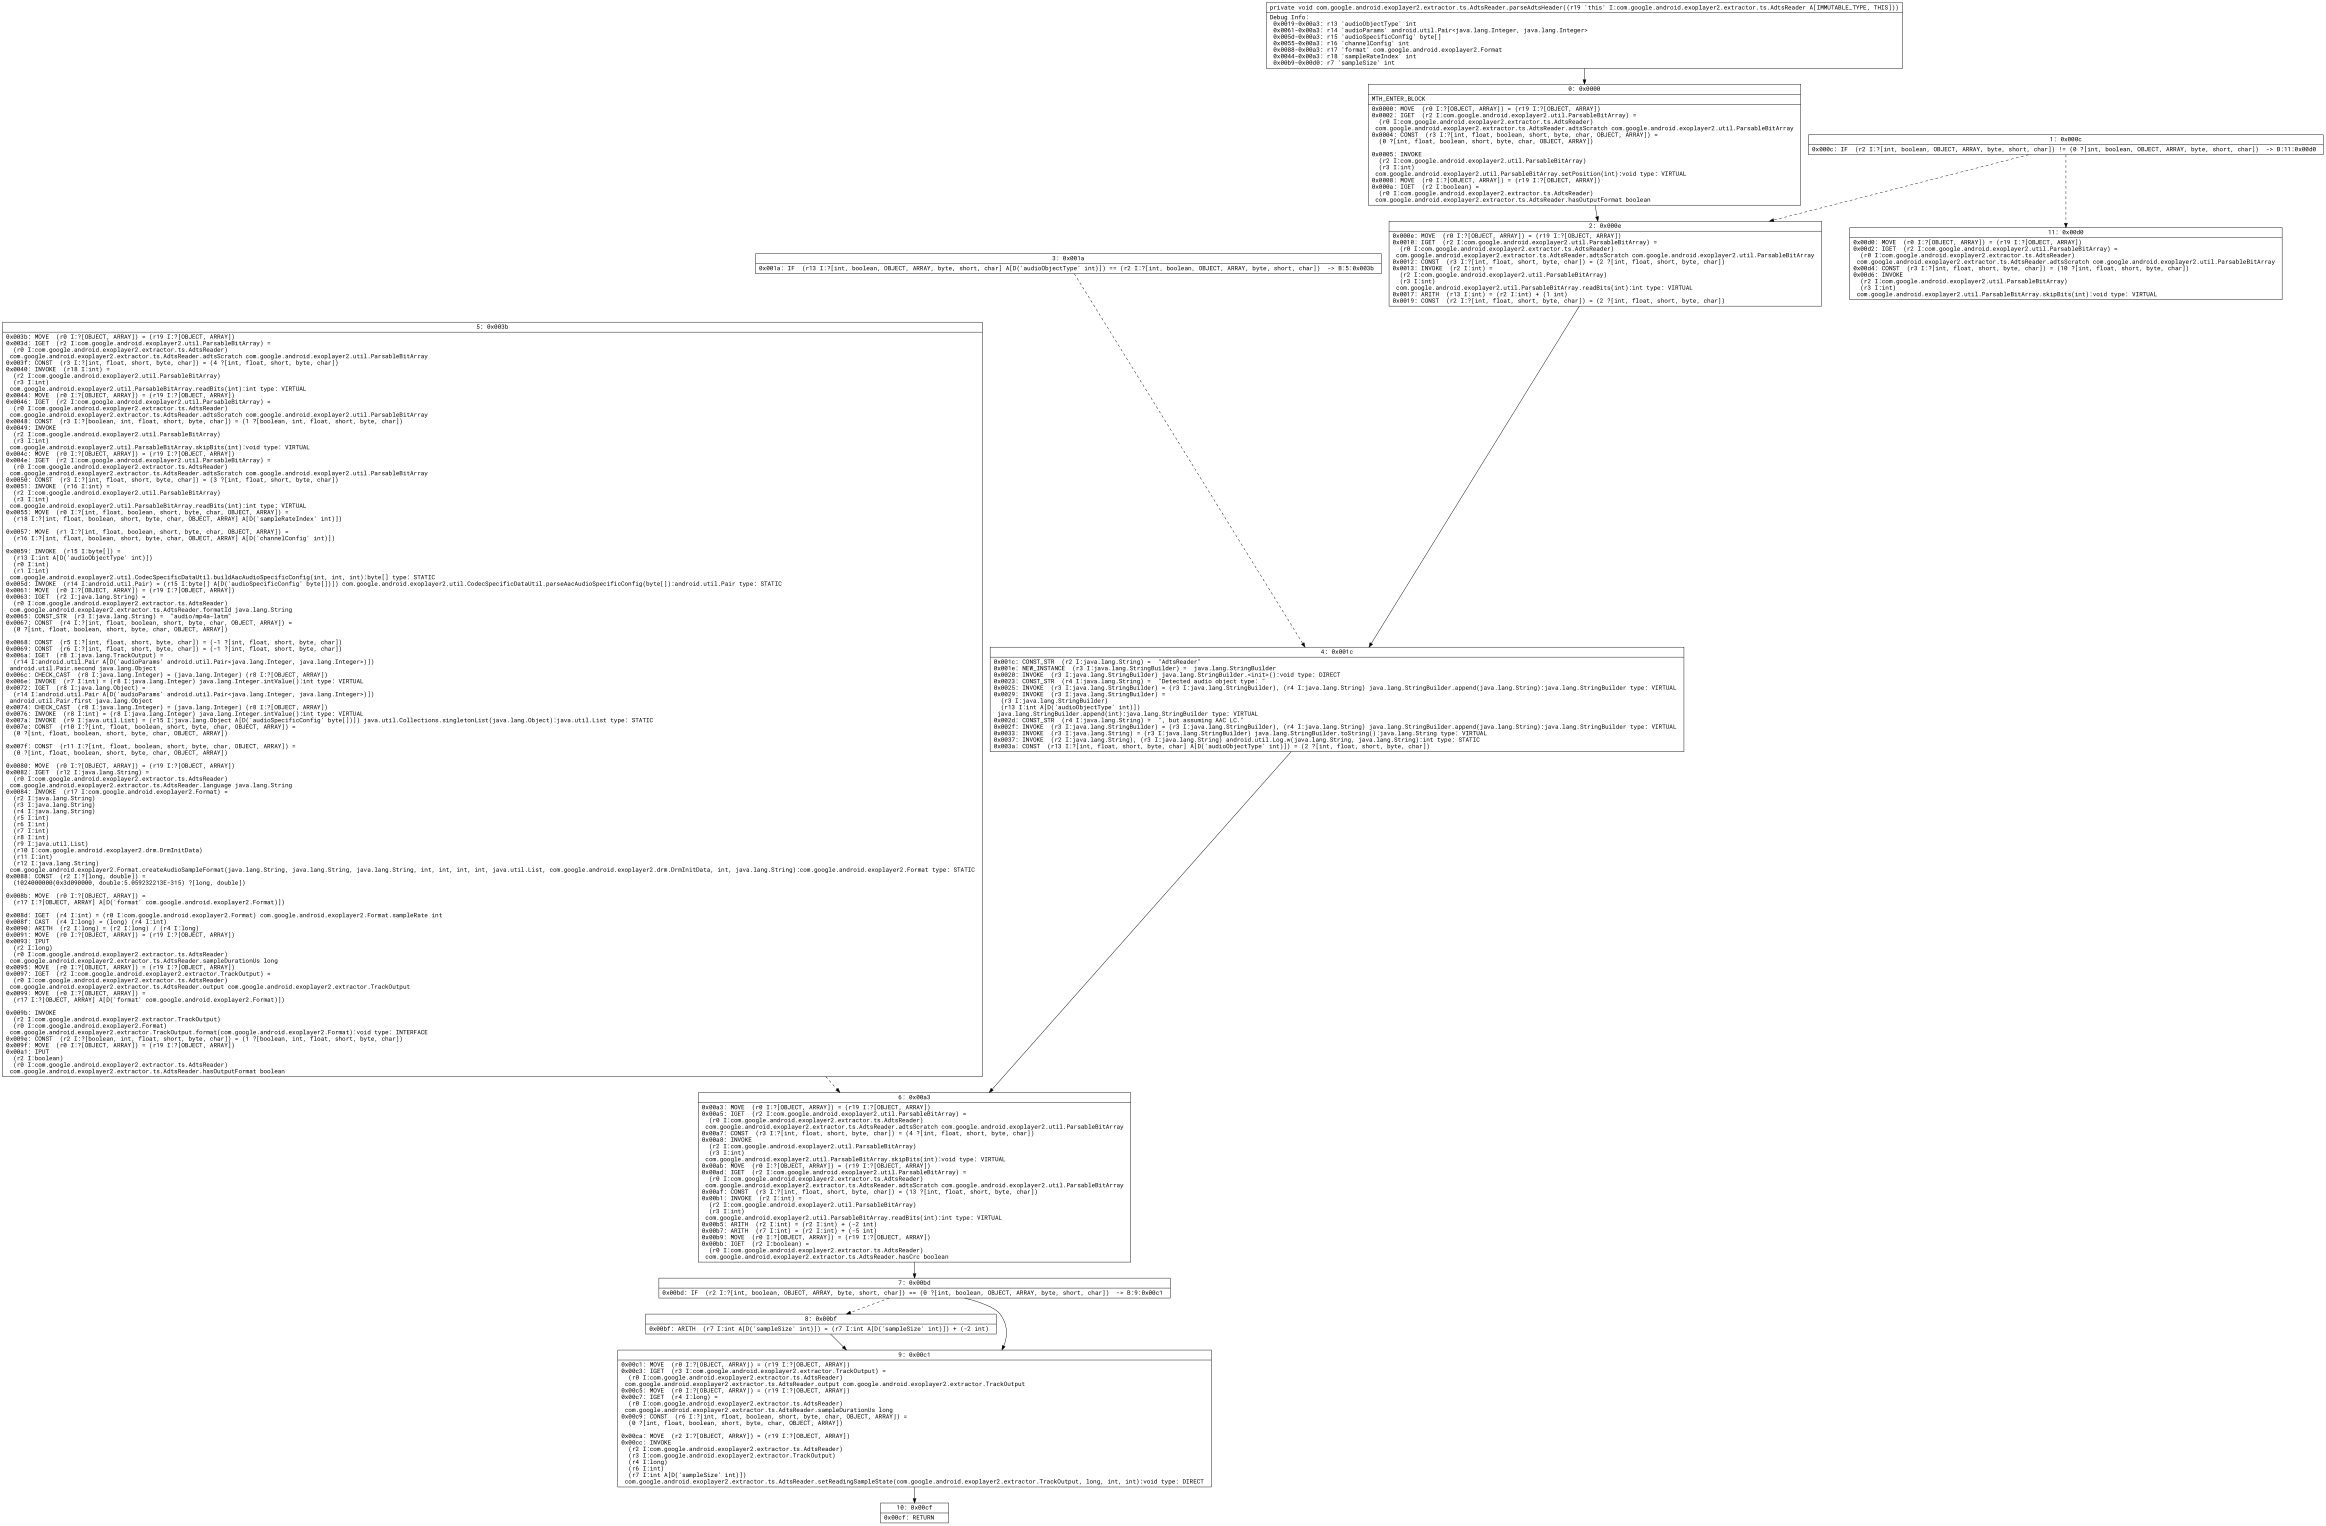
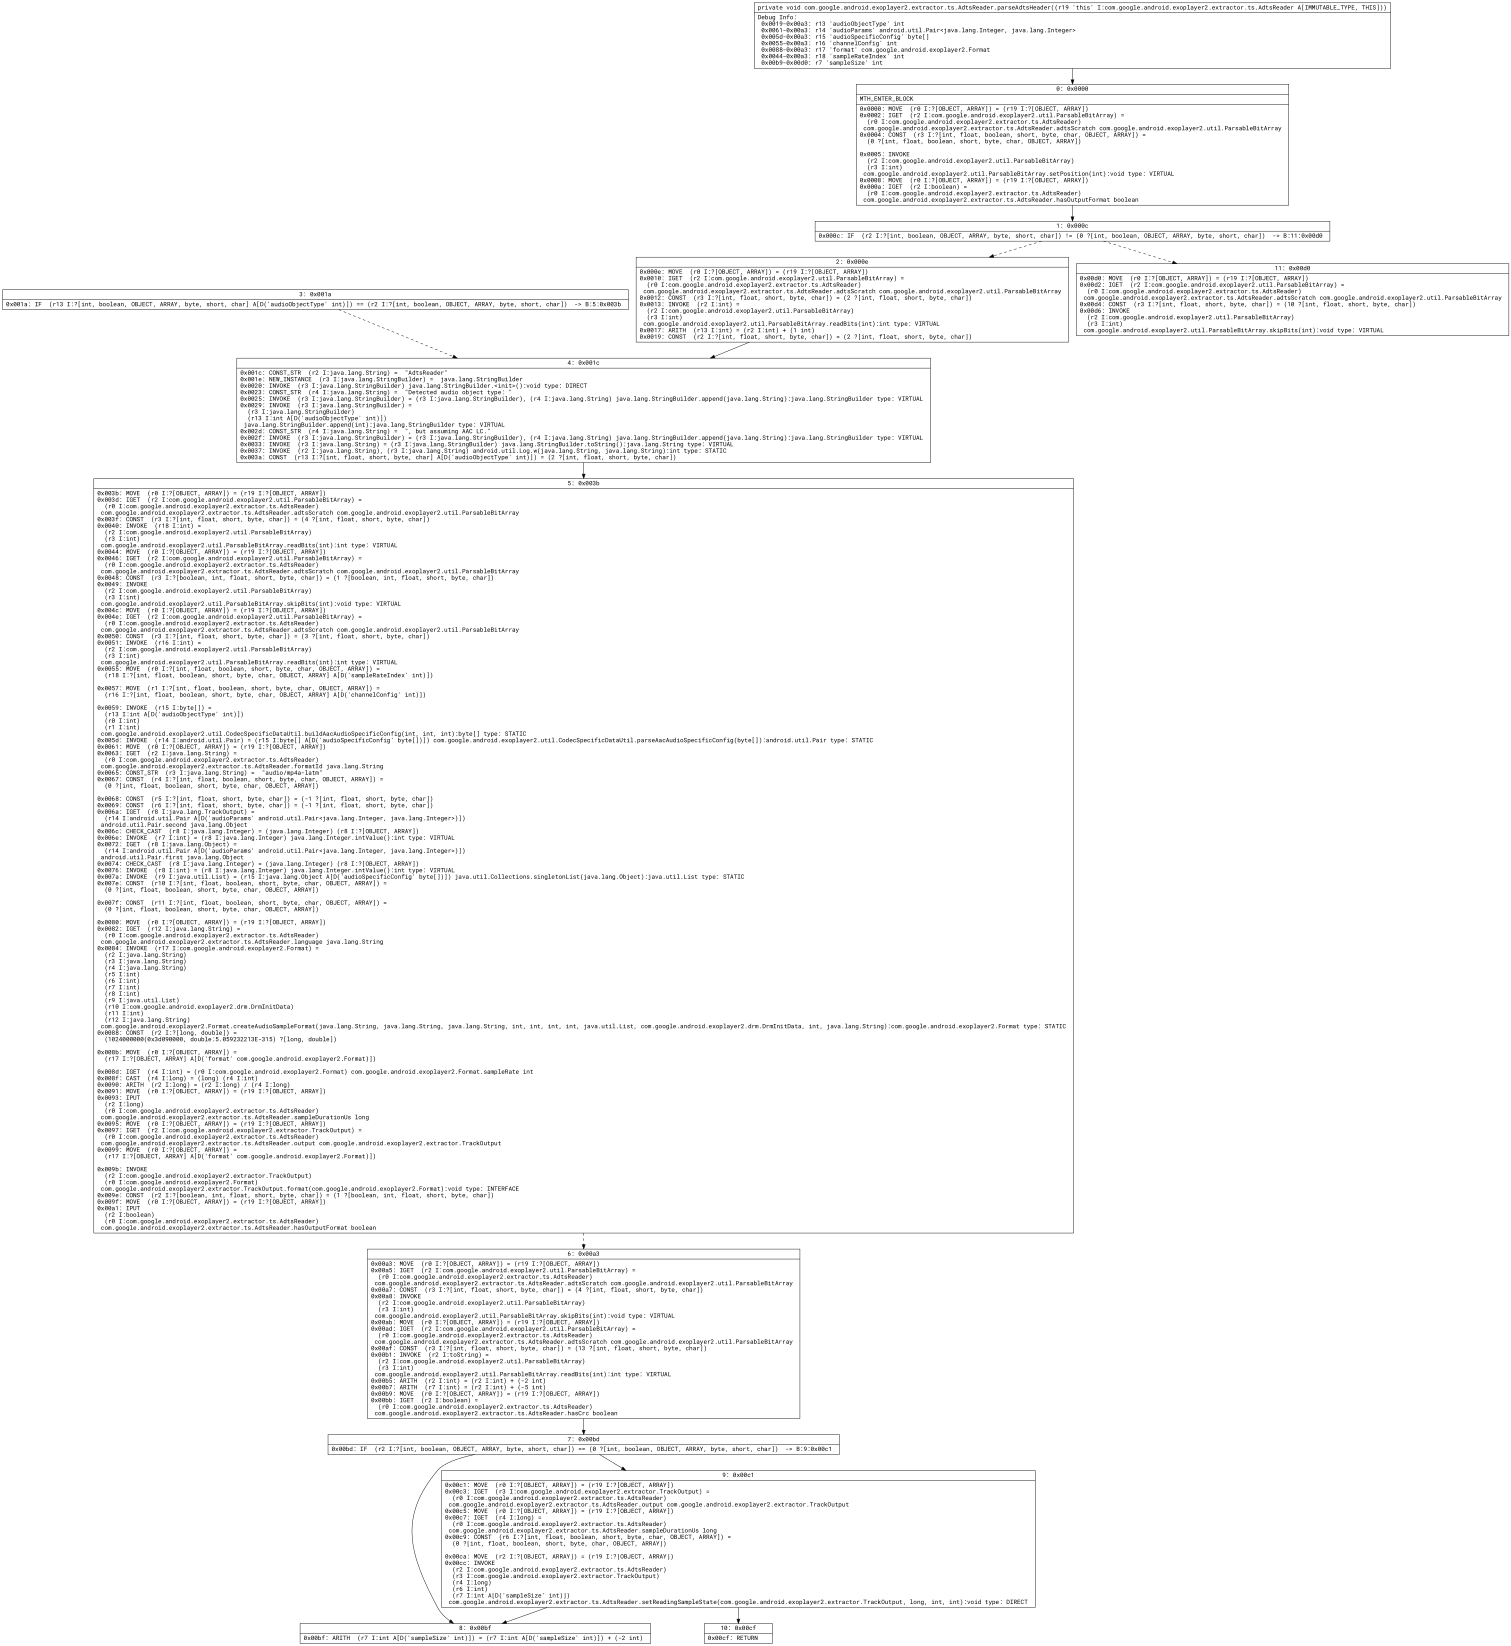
(1596, 211) -> (1072, 211)
(1142, 920) -> (584, 468)
(754, 1198) -> (432, 1355)
(870, 1305) -> (413, 1527)
(837, 1341) -> (527, 1615)
